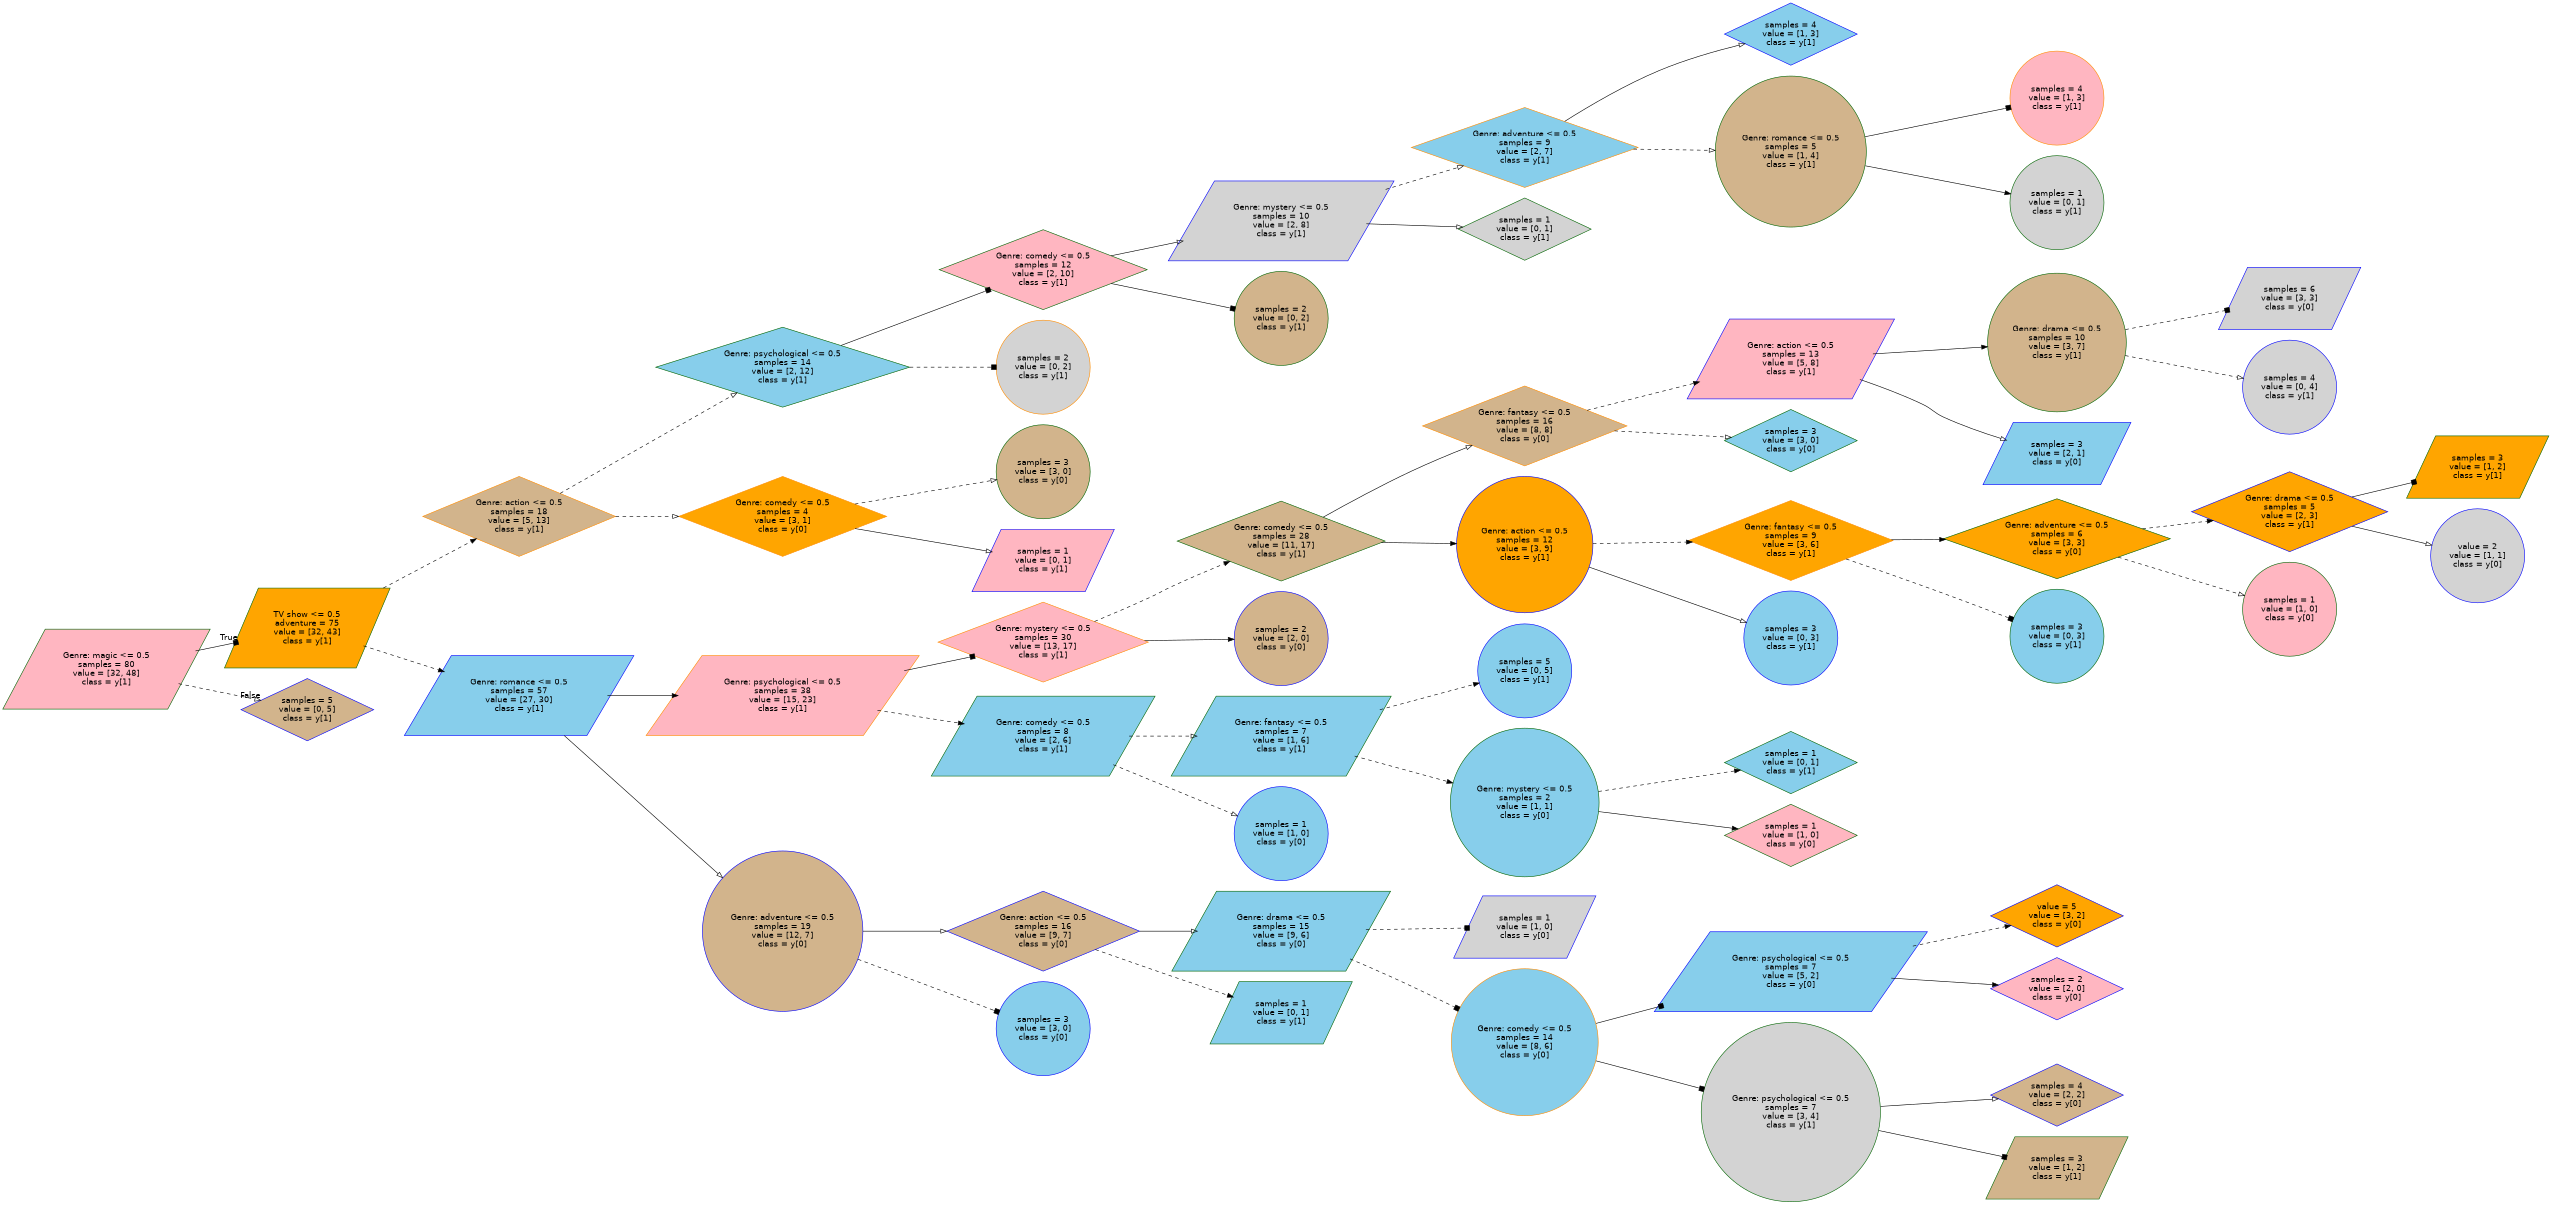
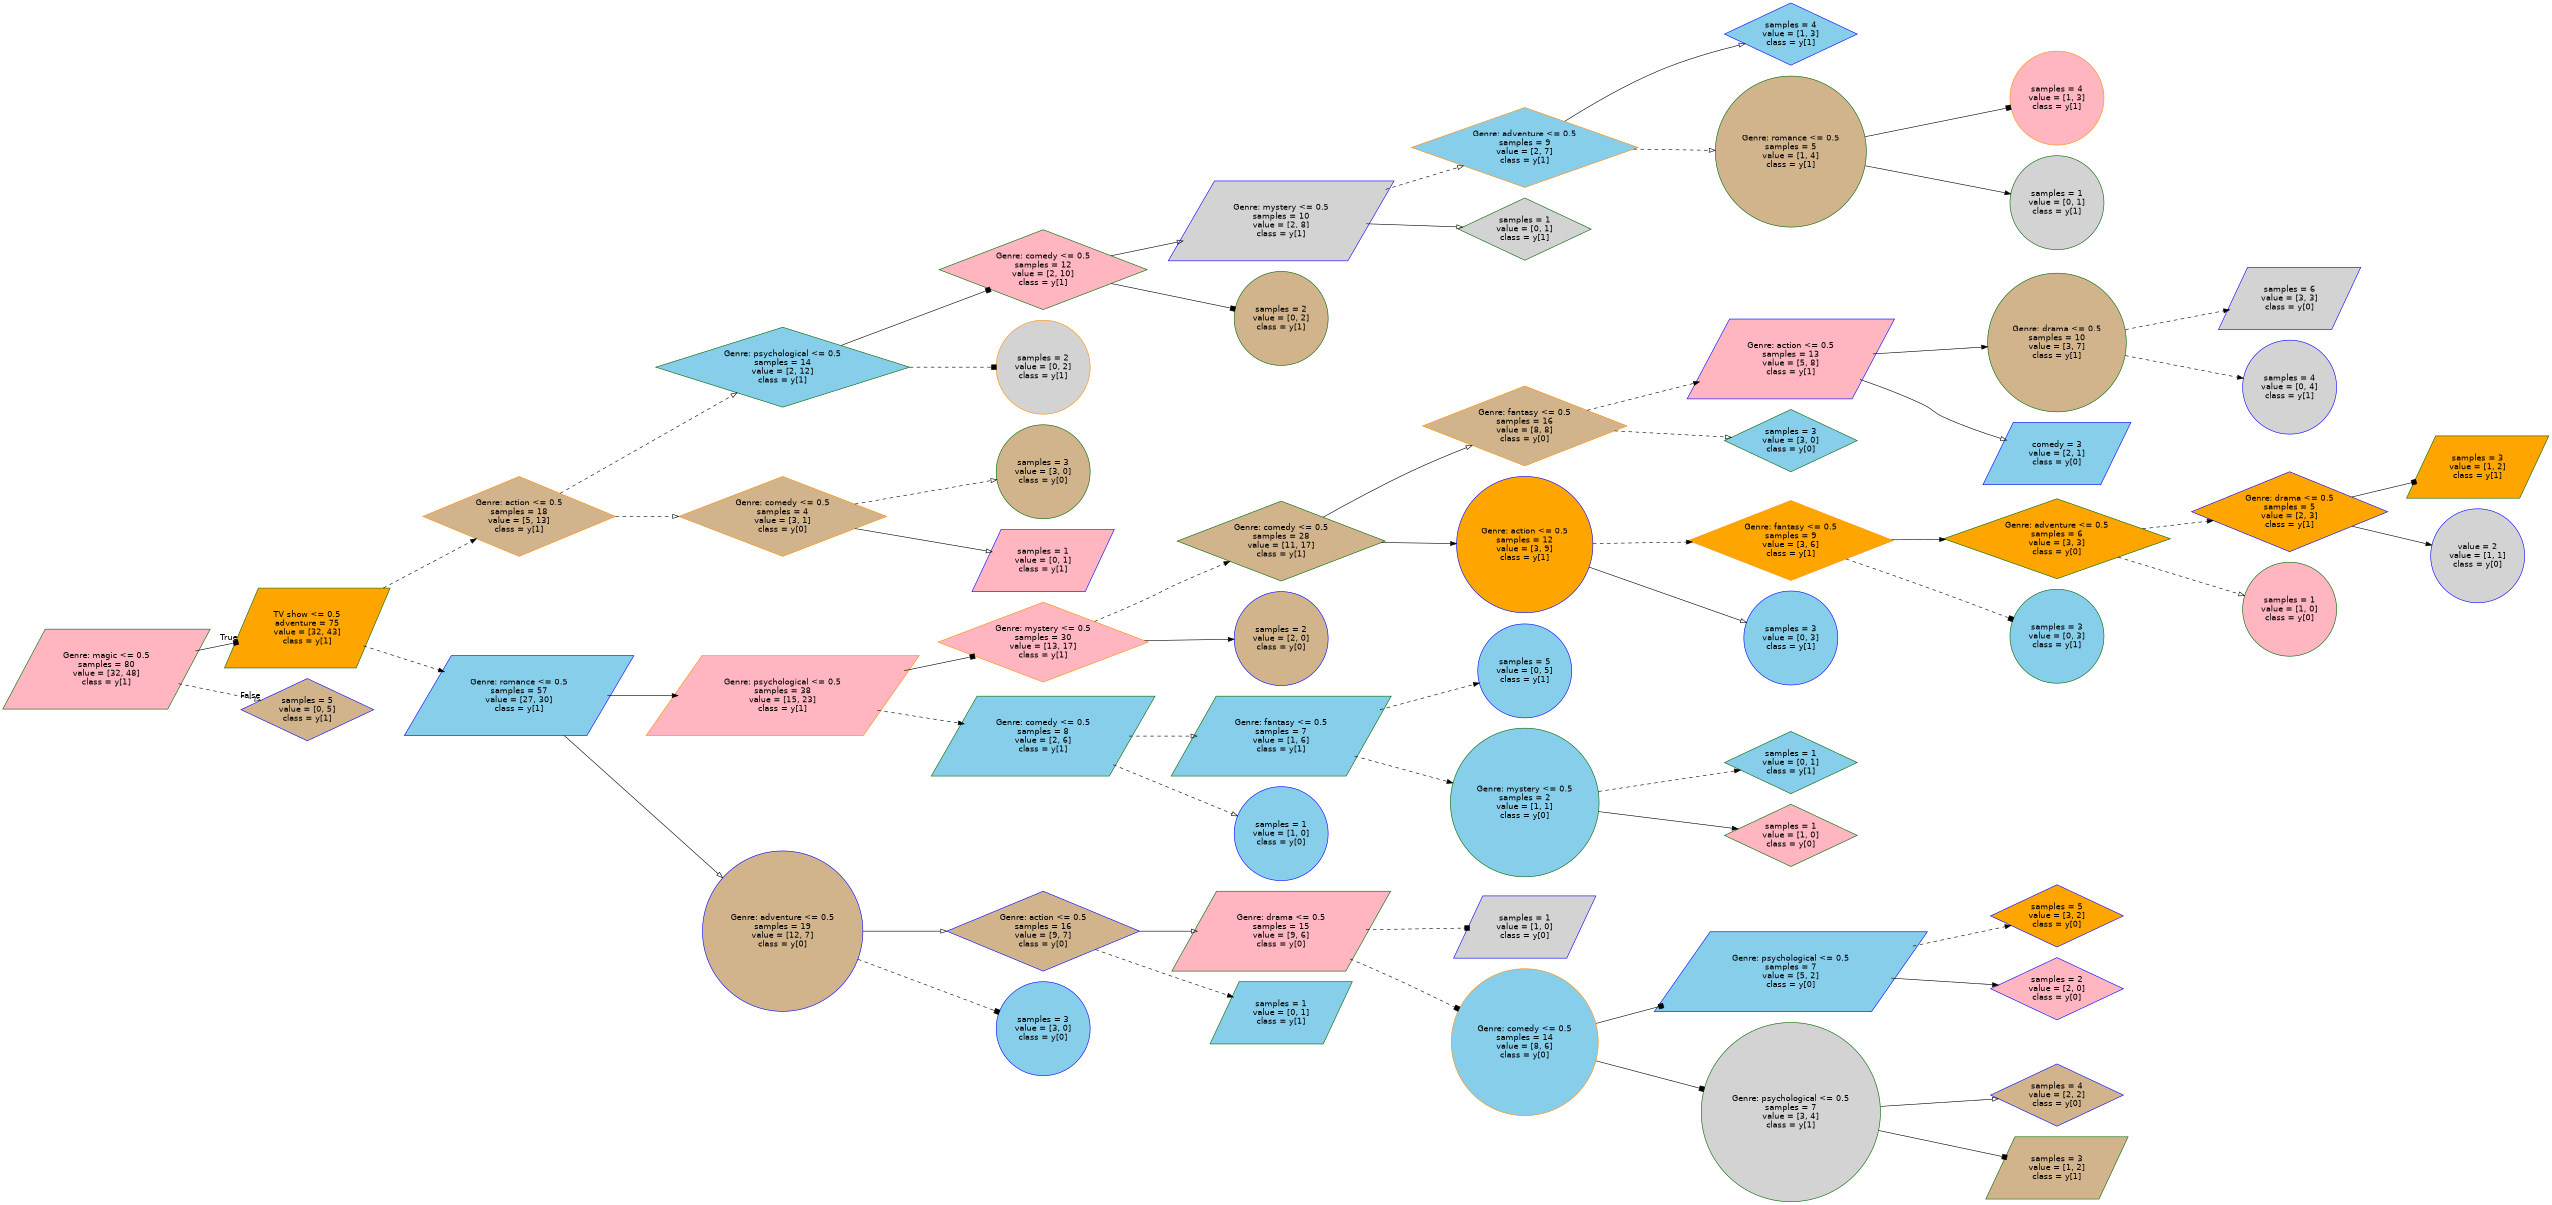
(2174, 320) -> (2174, 320)
(2181, 366) -> (2181, 366)
(2057, 454) -> (2057, 454)
(783, 516) -> (783, 516)
(2389, 535) -> (2389, 535)
(2057, 916) -> (2057, 916)
(1281, 931) -> (1281, 931)
